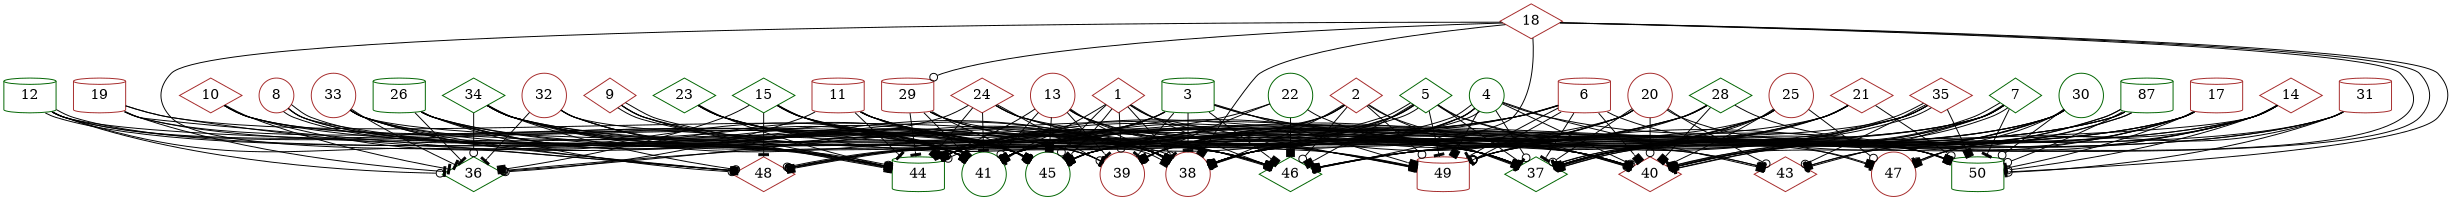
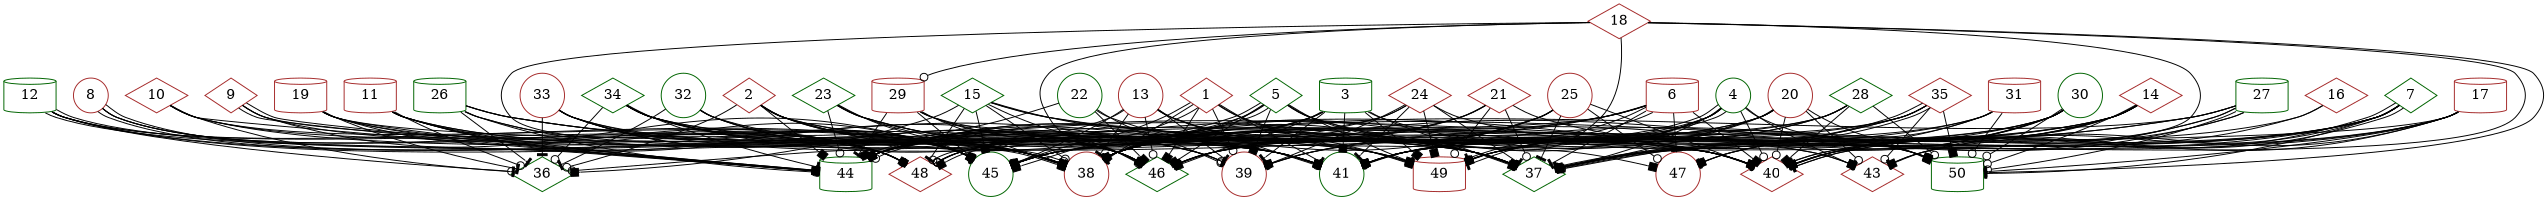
(544, 95) -> (683, 95)
(2147, 95) -> (2262, 95)
none -> (2336, 95)
